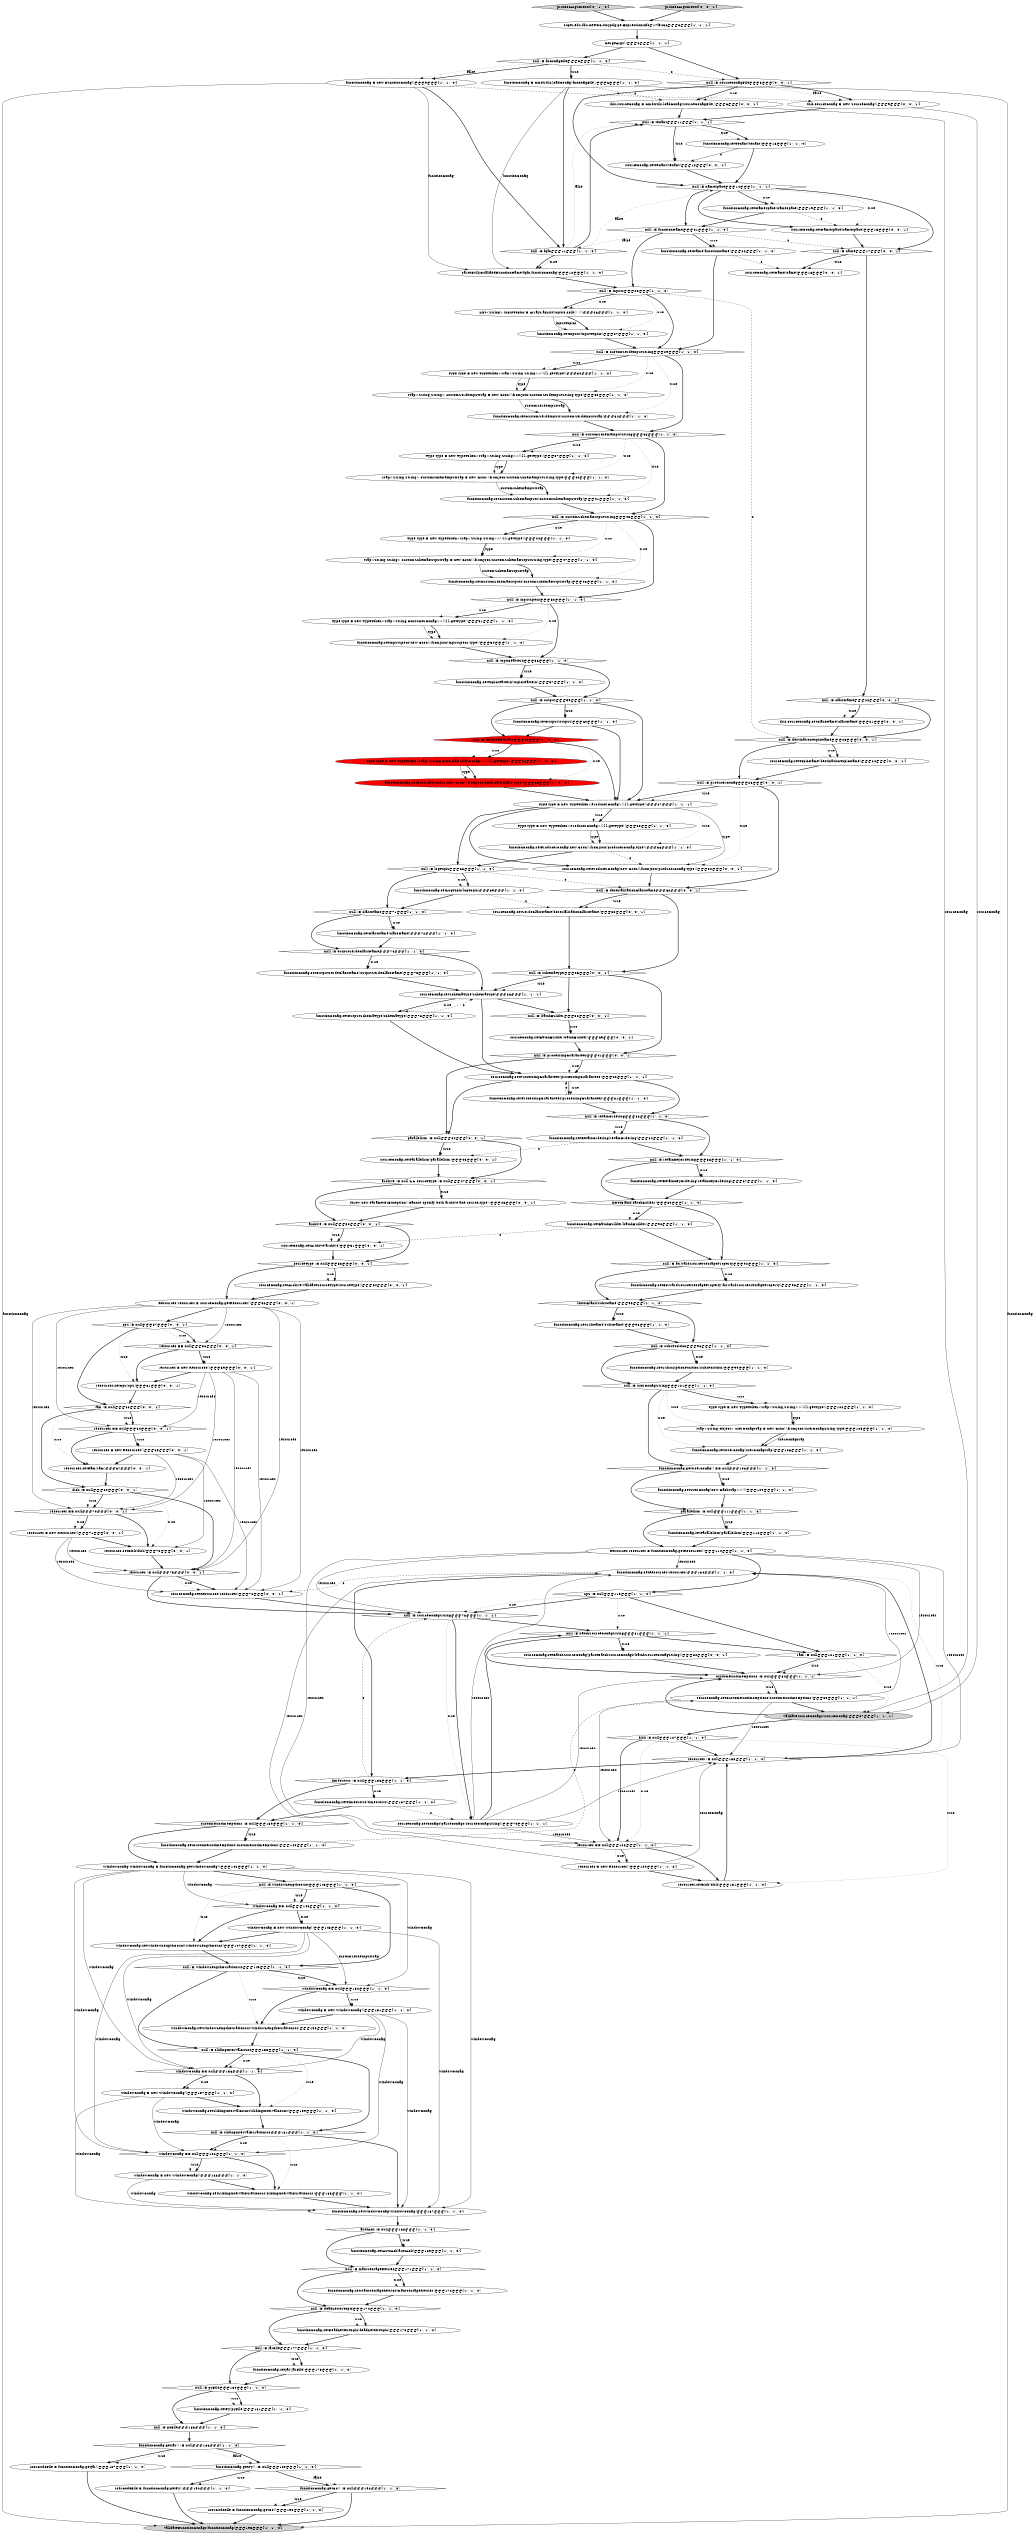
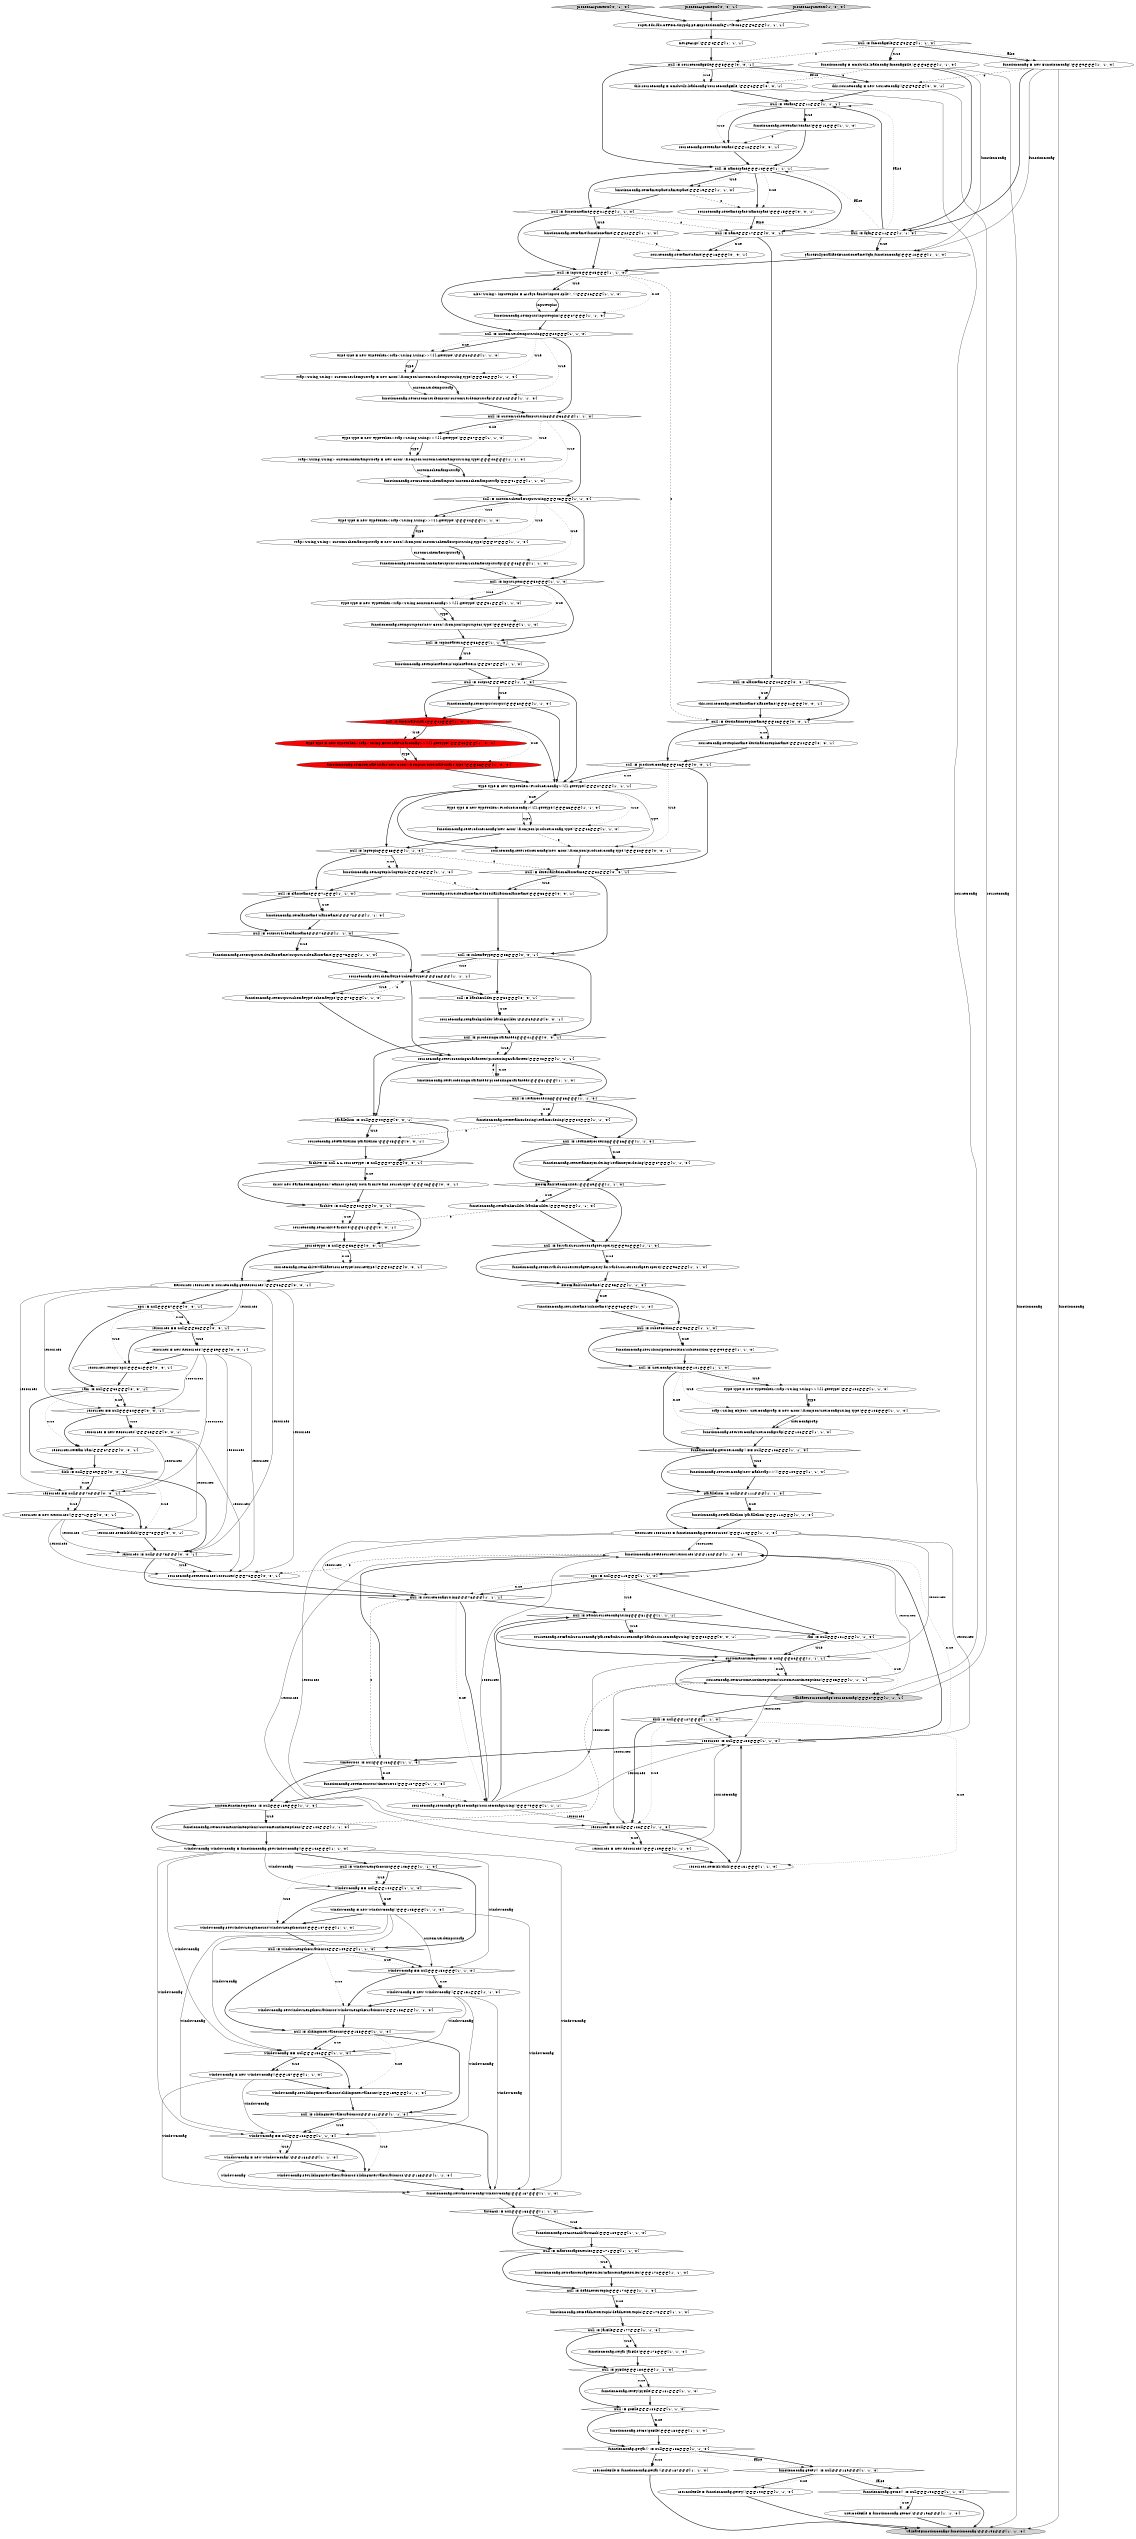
none -> (819, 7)
(604, 52) -> none
(713, 314) -> (597, 252)
(284, 2318) -> none
none -> (659, 2431)
